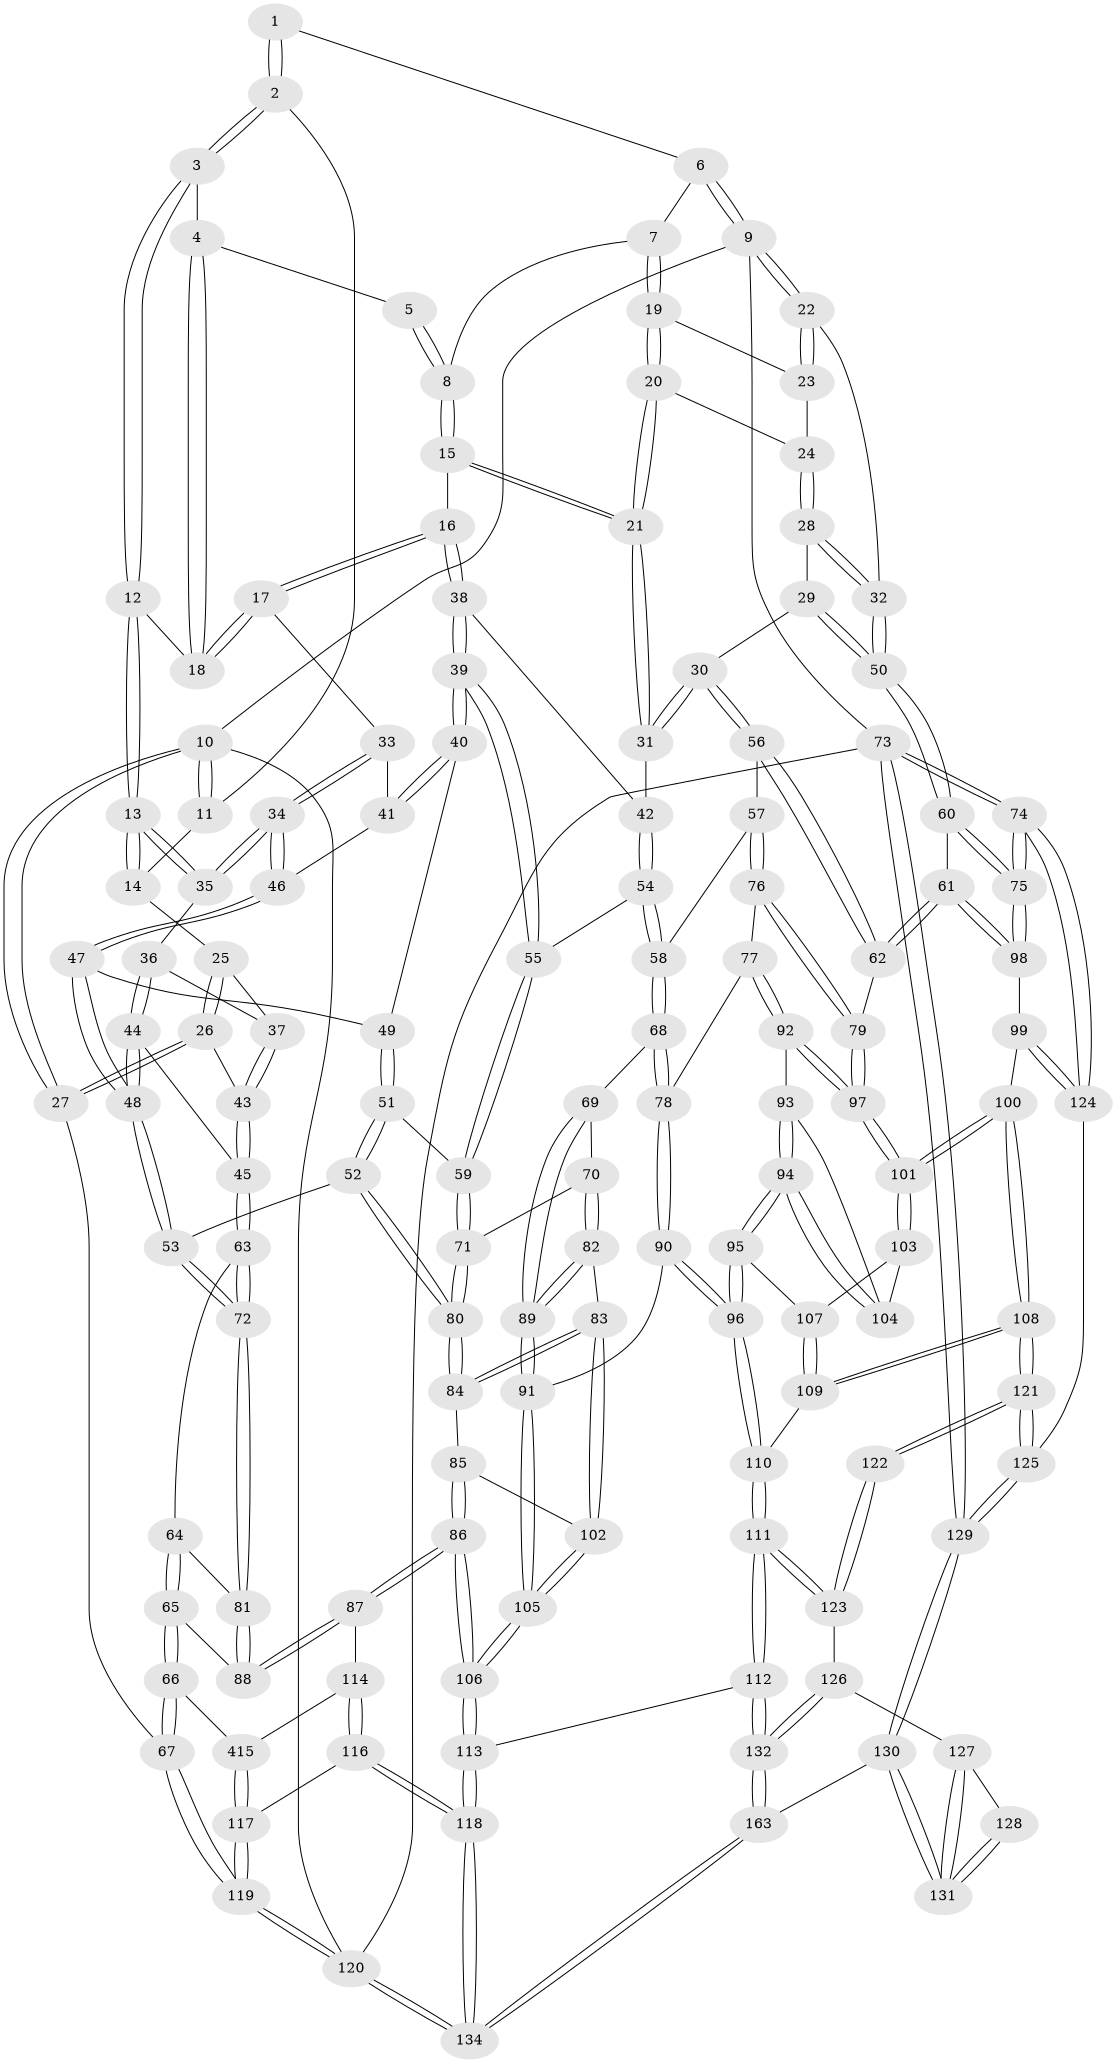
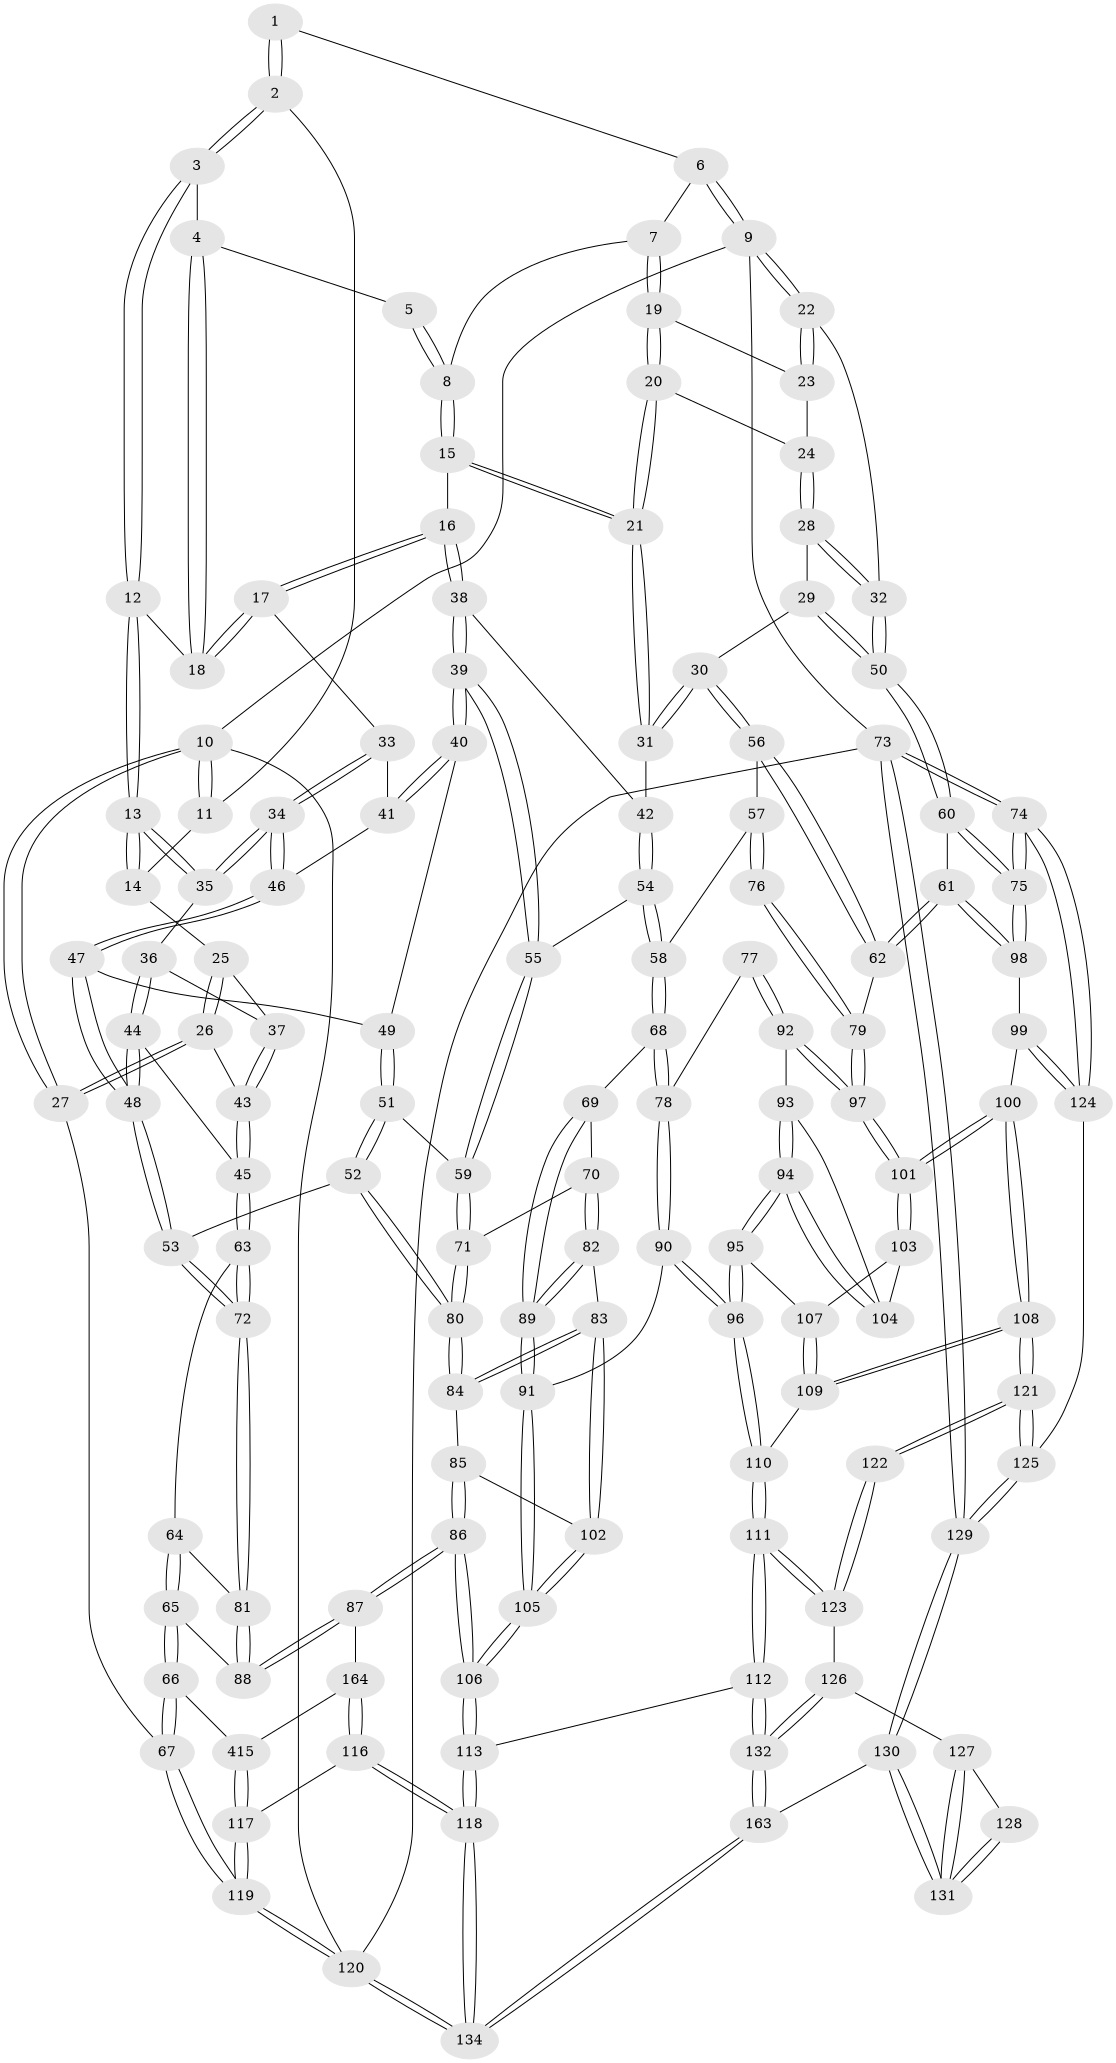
(754, 923) -> none
(355, 1680) -> (355, 1680)
